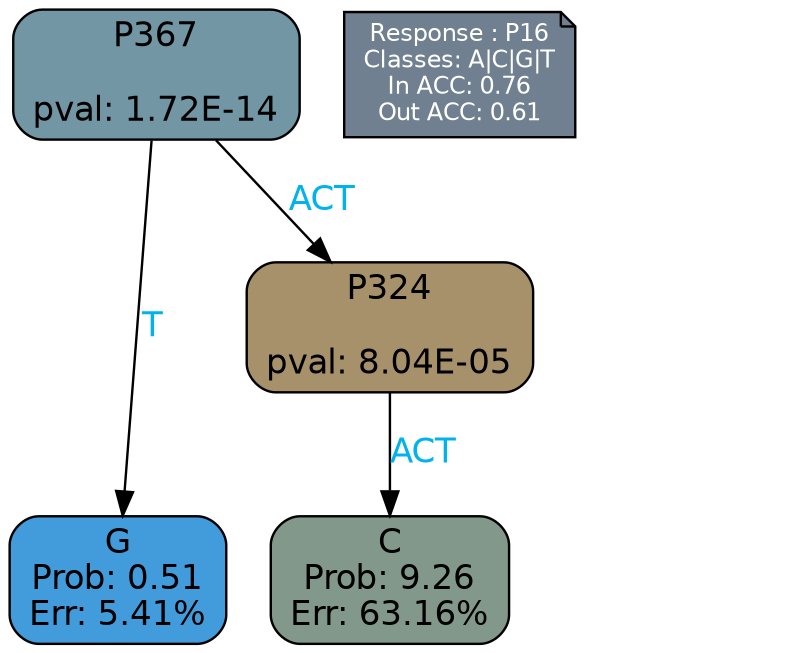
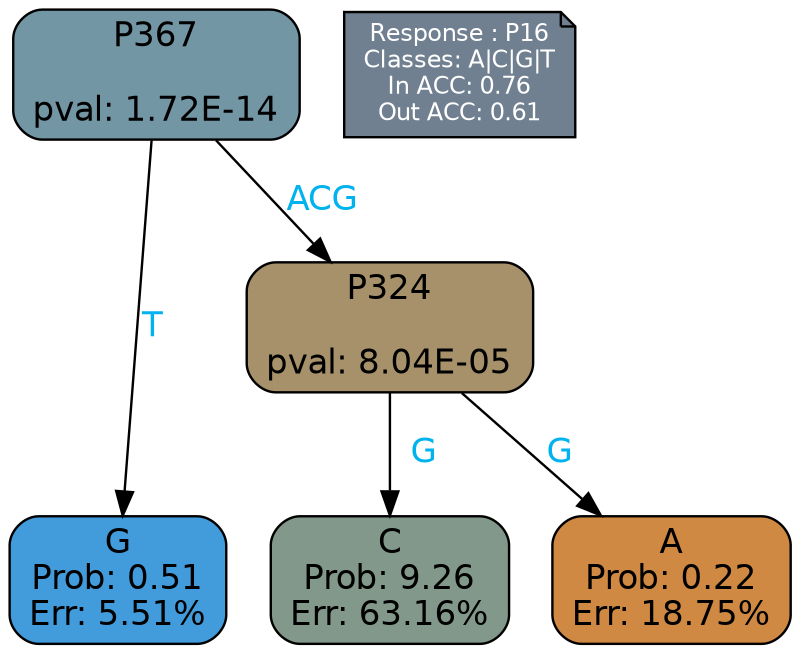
(323, 201) -> (323, 201)
(424, 454) -> (424, 454)
(118, 580) -> (118, 580)
none -> (672, 580)
